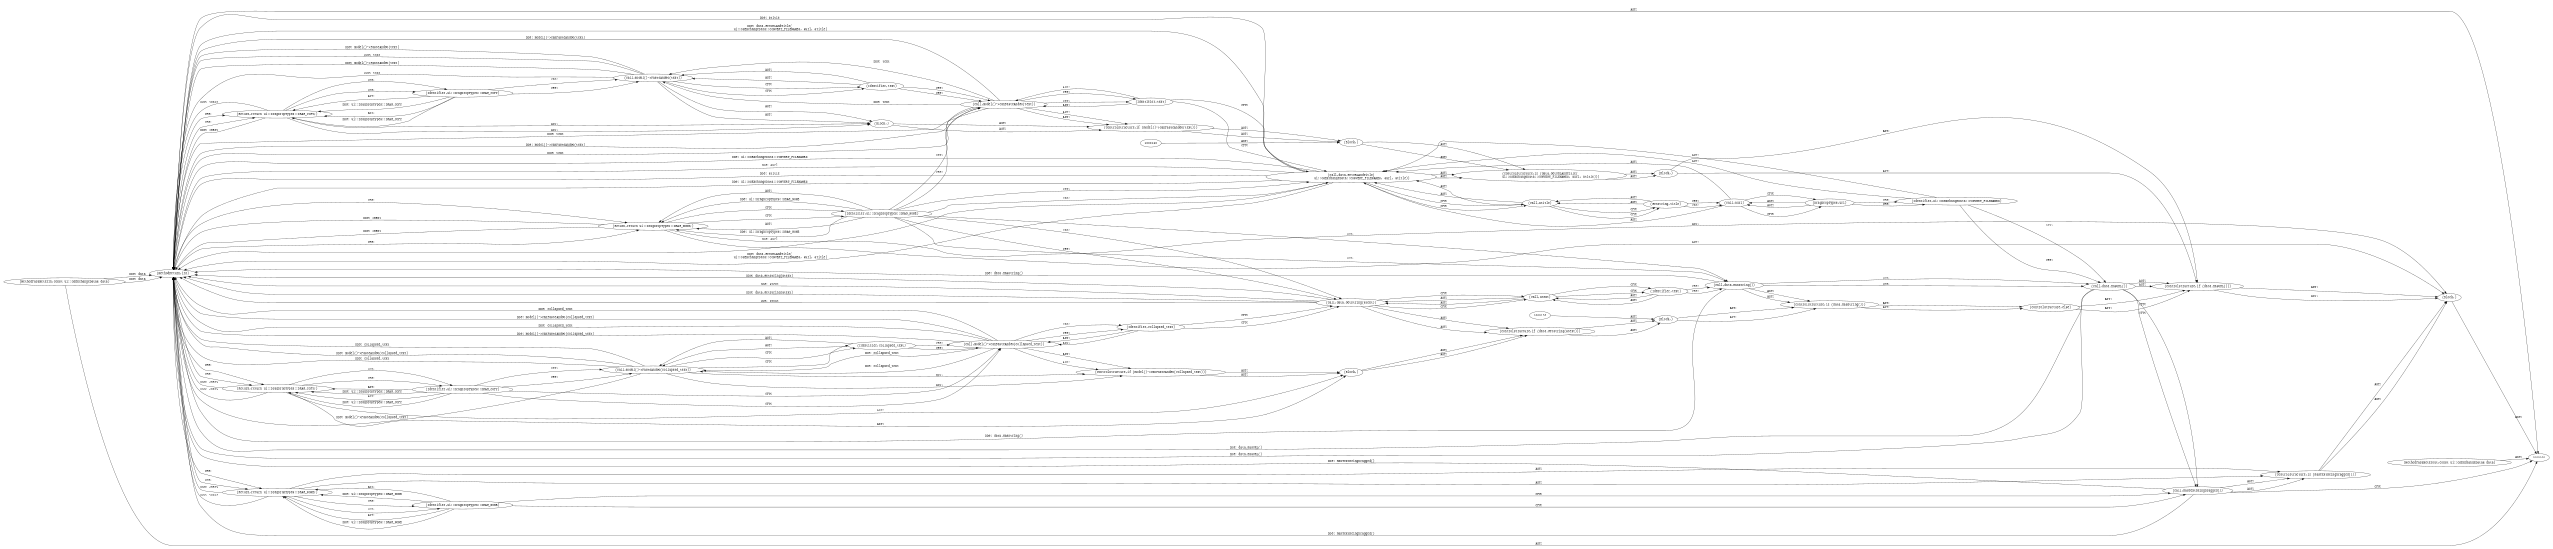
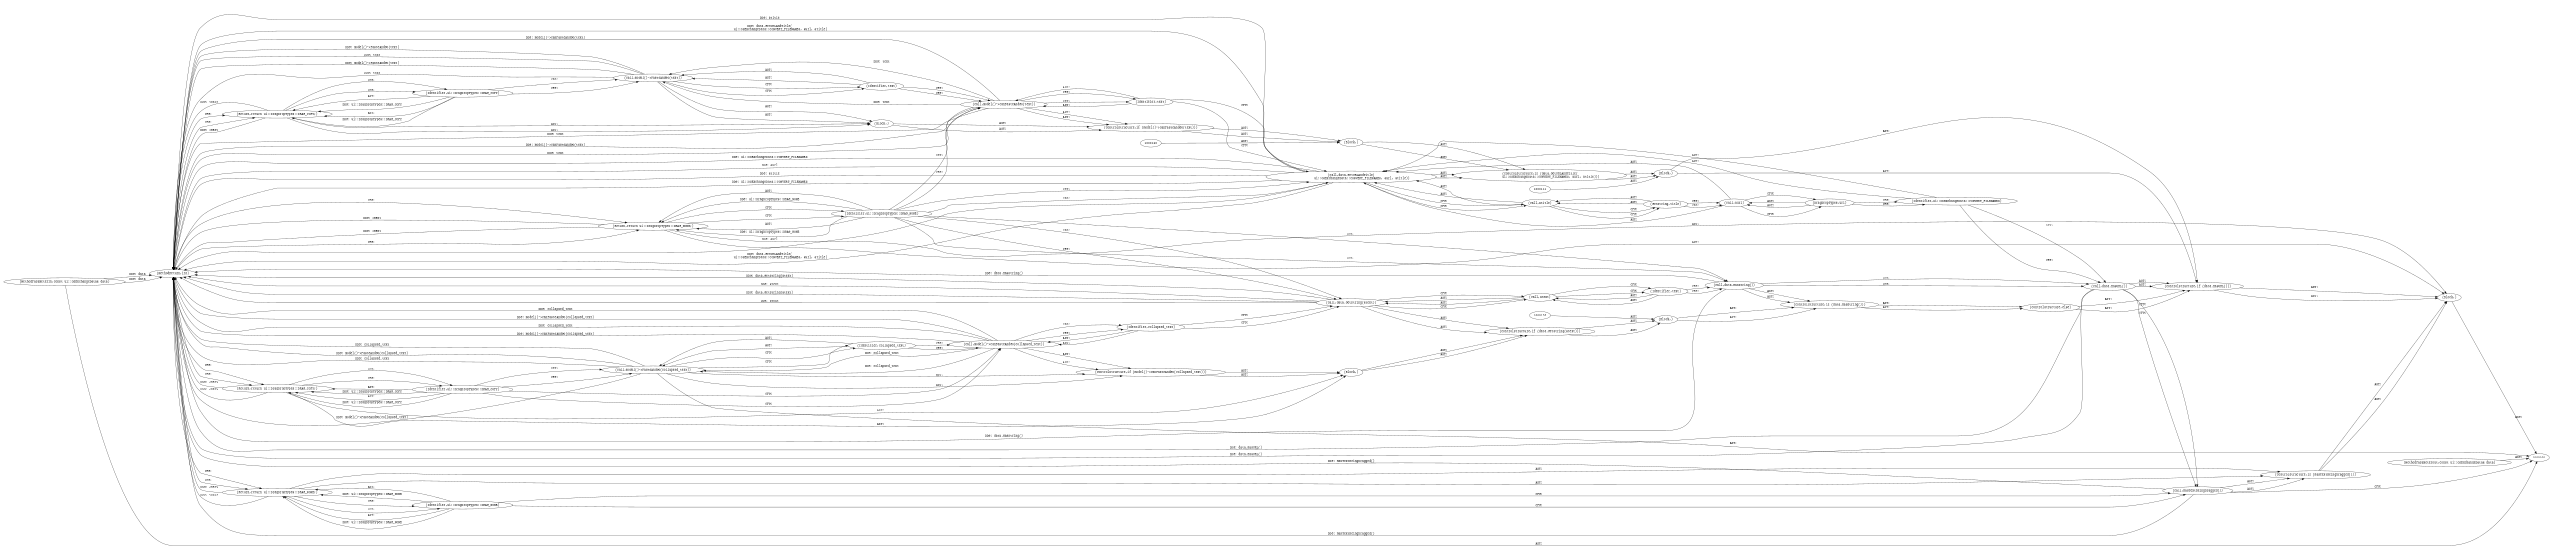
(1425, 11) -> (1587, 440)
none -> (1540, 189)
